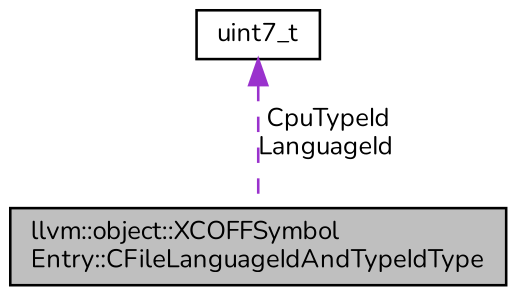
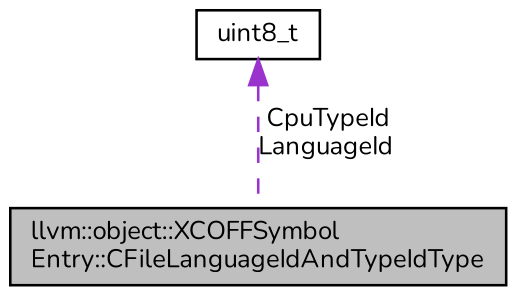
(258, 35) -> (258, 35)
